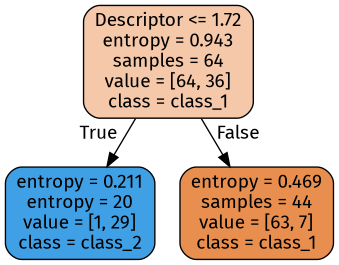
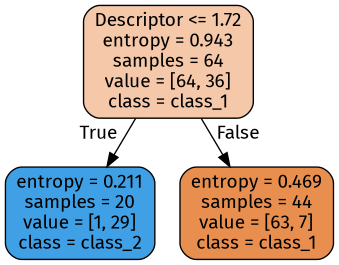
(80, 213) -> (80, 213)
